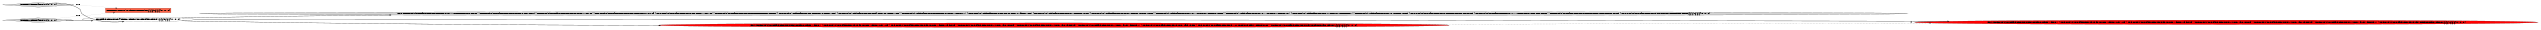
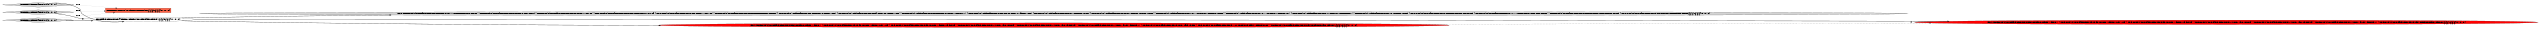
none -> (38, 12)
